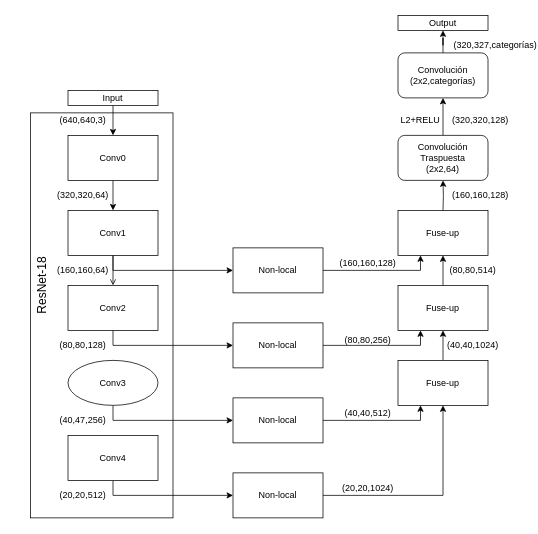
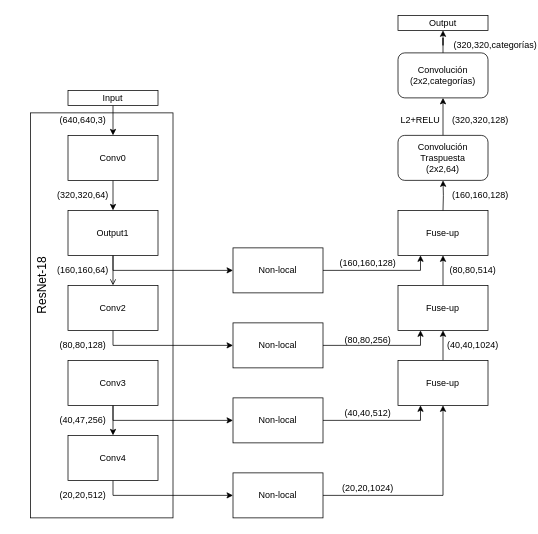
(495, 45) -> (495, 45)
(113, 233) -> (113, 233)
(113, 383) -> (113, 383)
none -> (113, 429)
